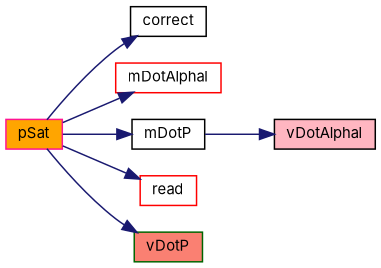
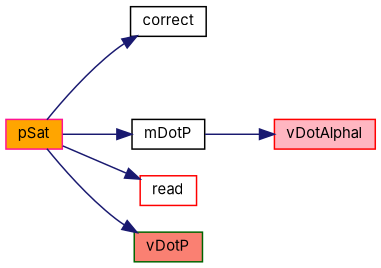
(168, 78) -> none
(325, 134) -> (325, 134)
